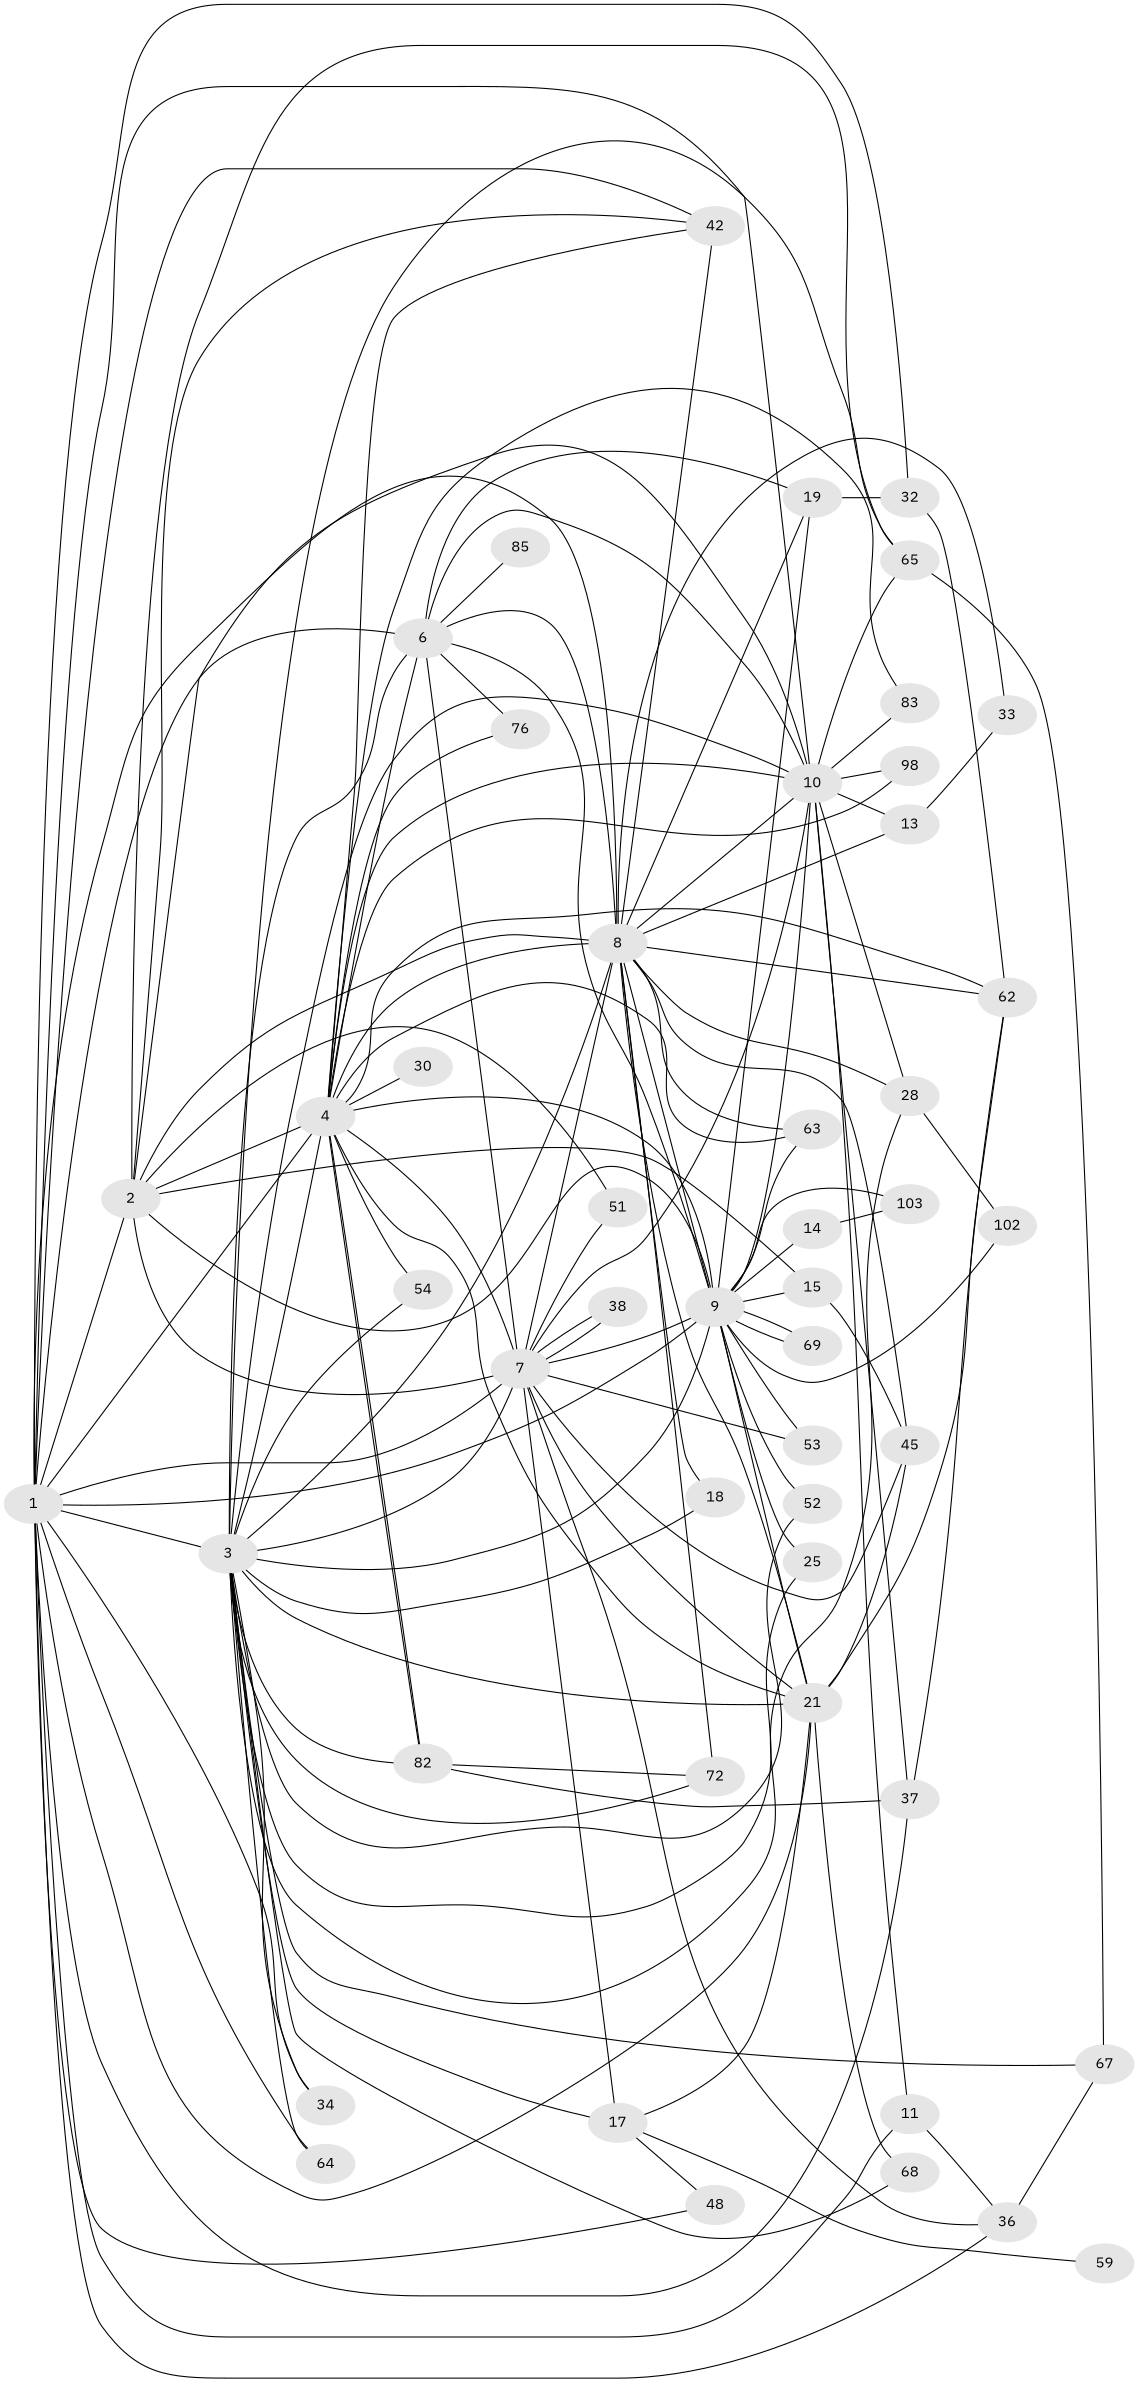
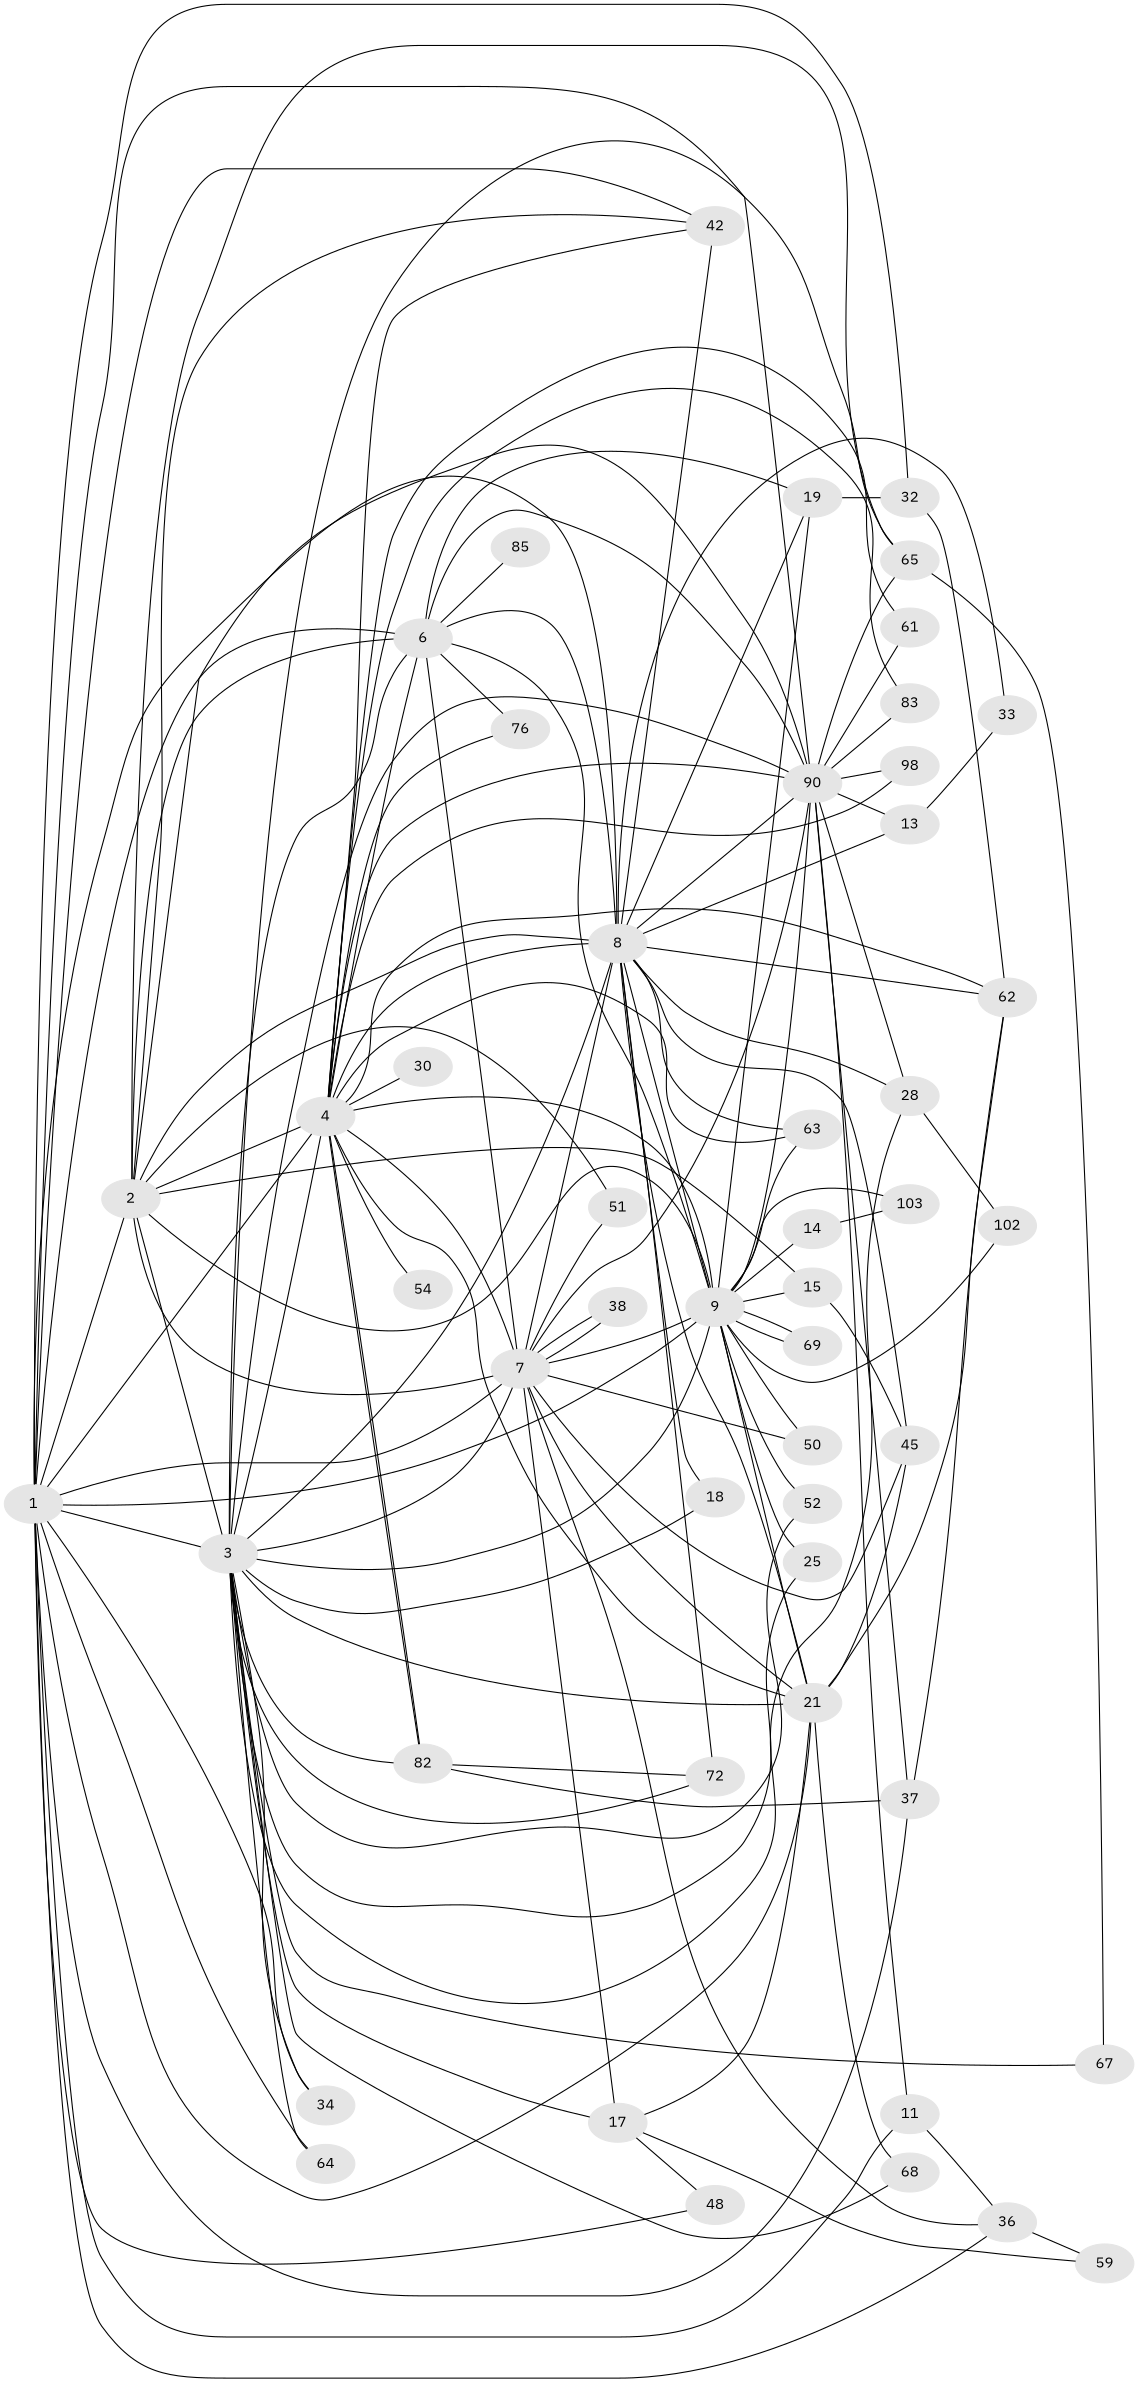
none -> (910, 628)
(813, 783) -> (813, 783)
none -> (152, 870)
(298, 1404) -> (180, 1376)
(813, 1445) -> (813, 1445)
(1056, 2143) -> (1056, 2243)
